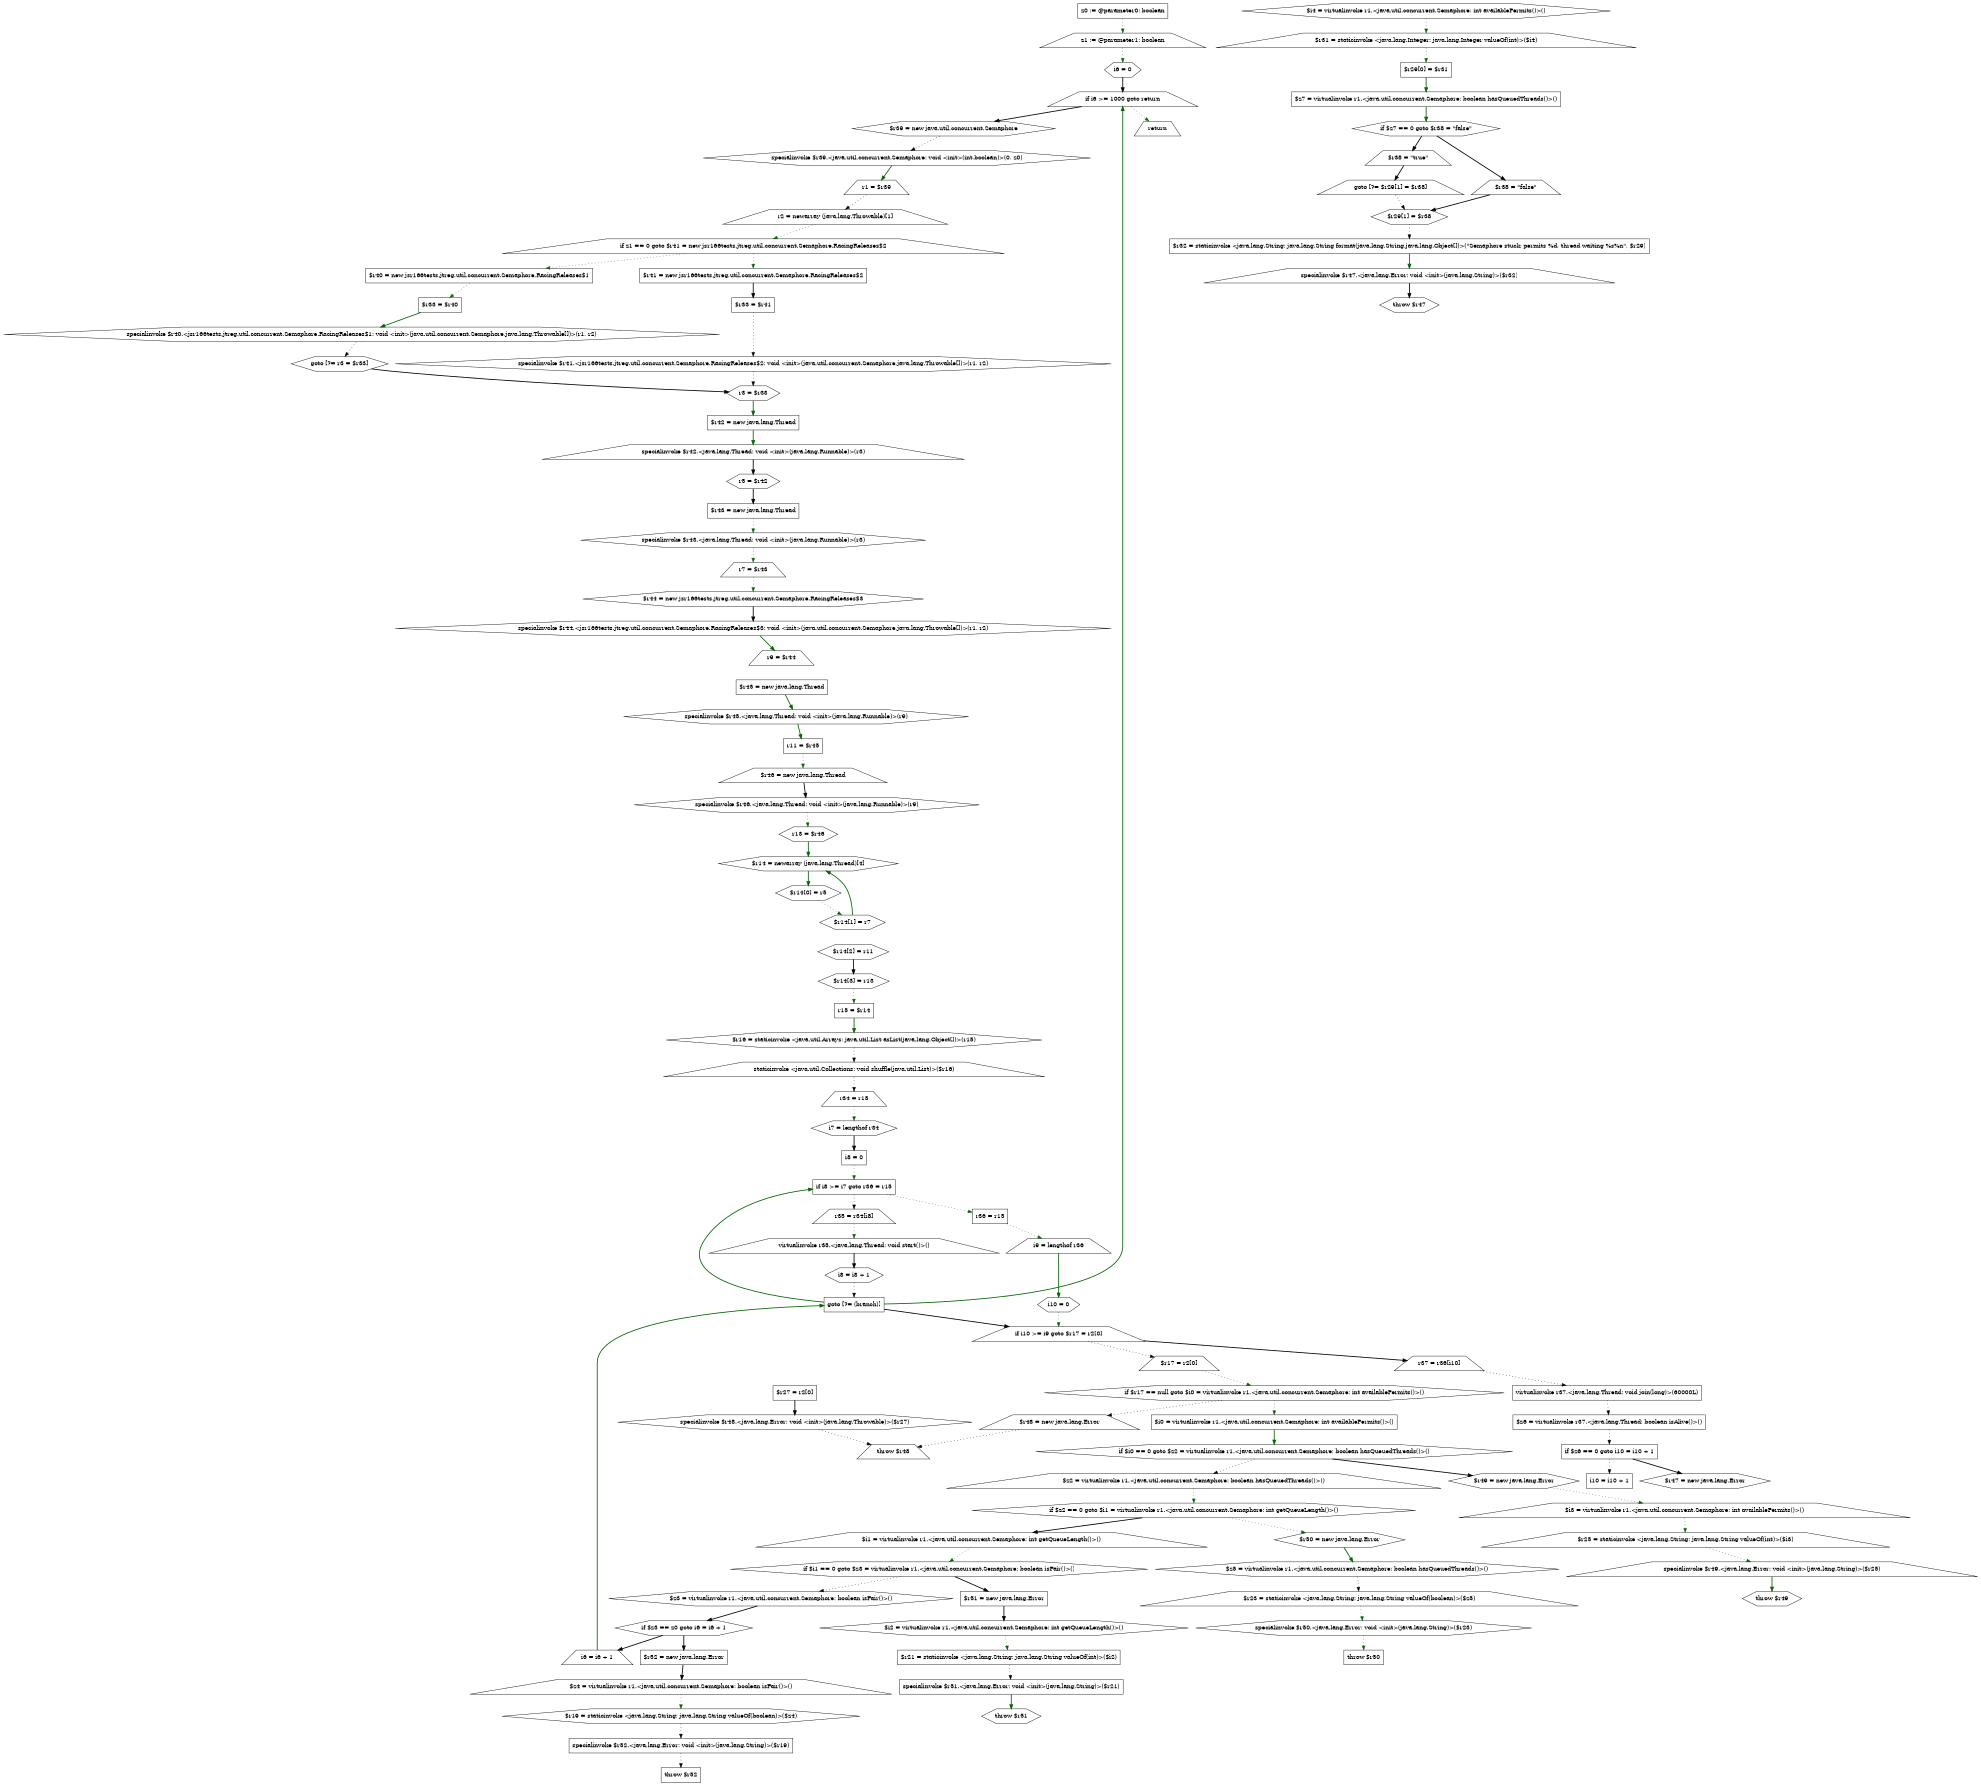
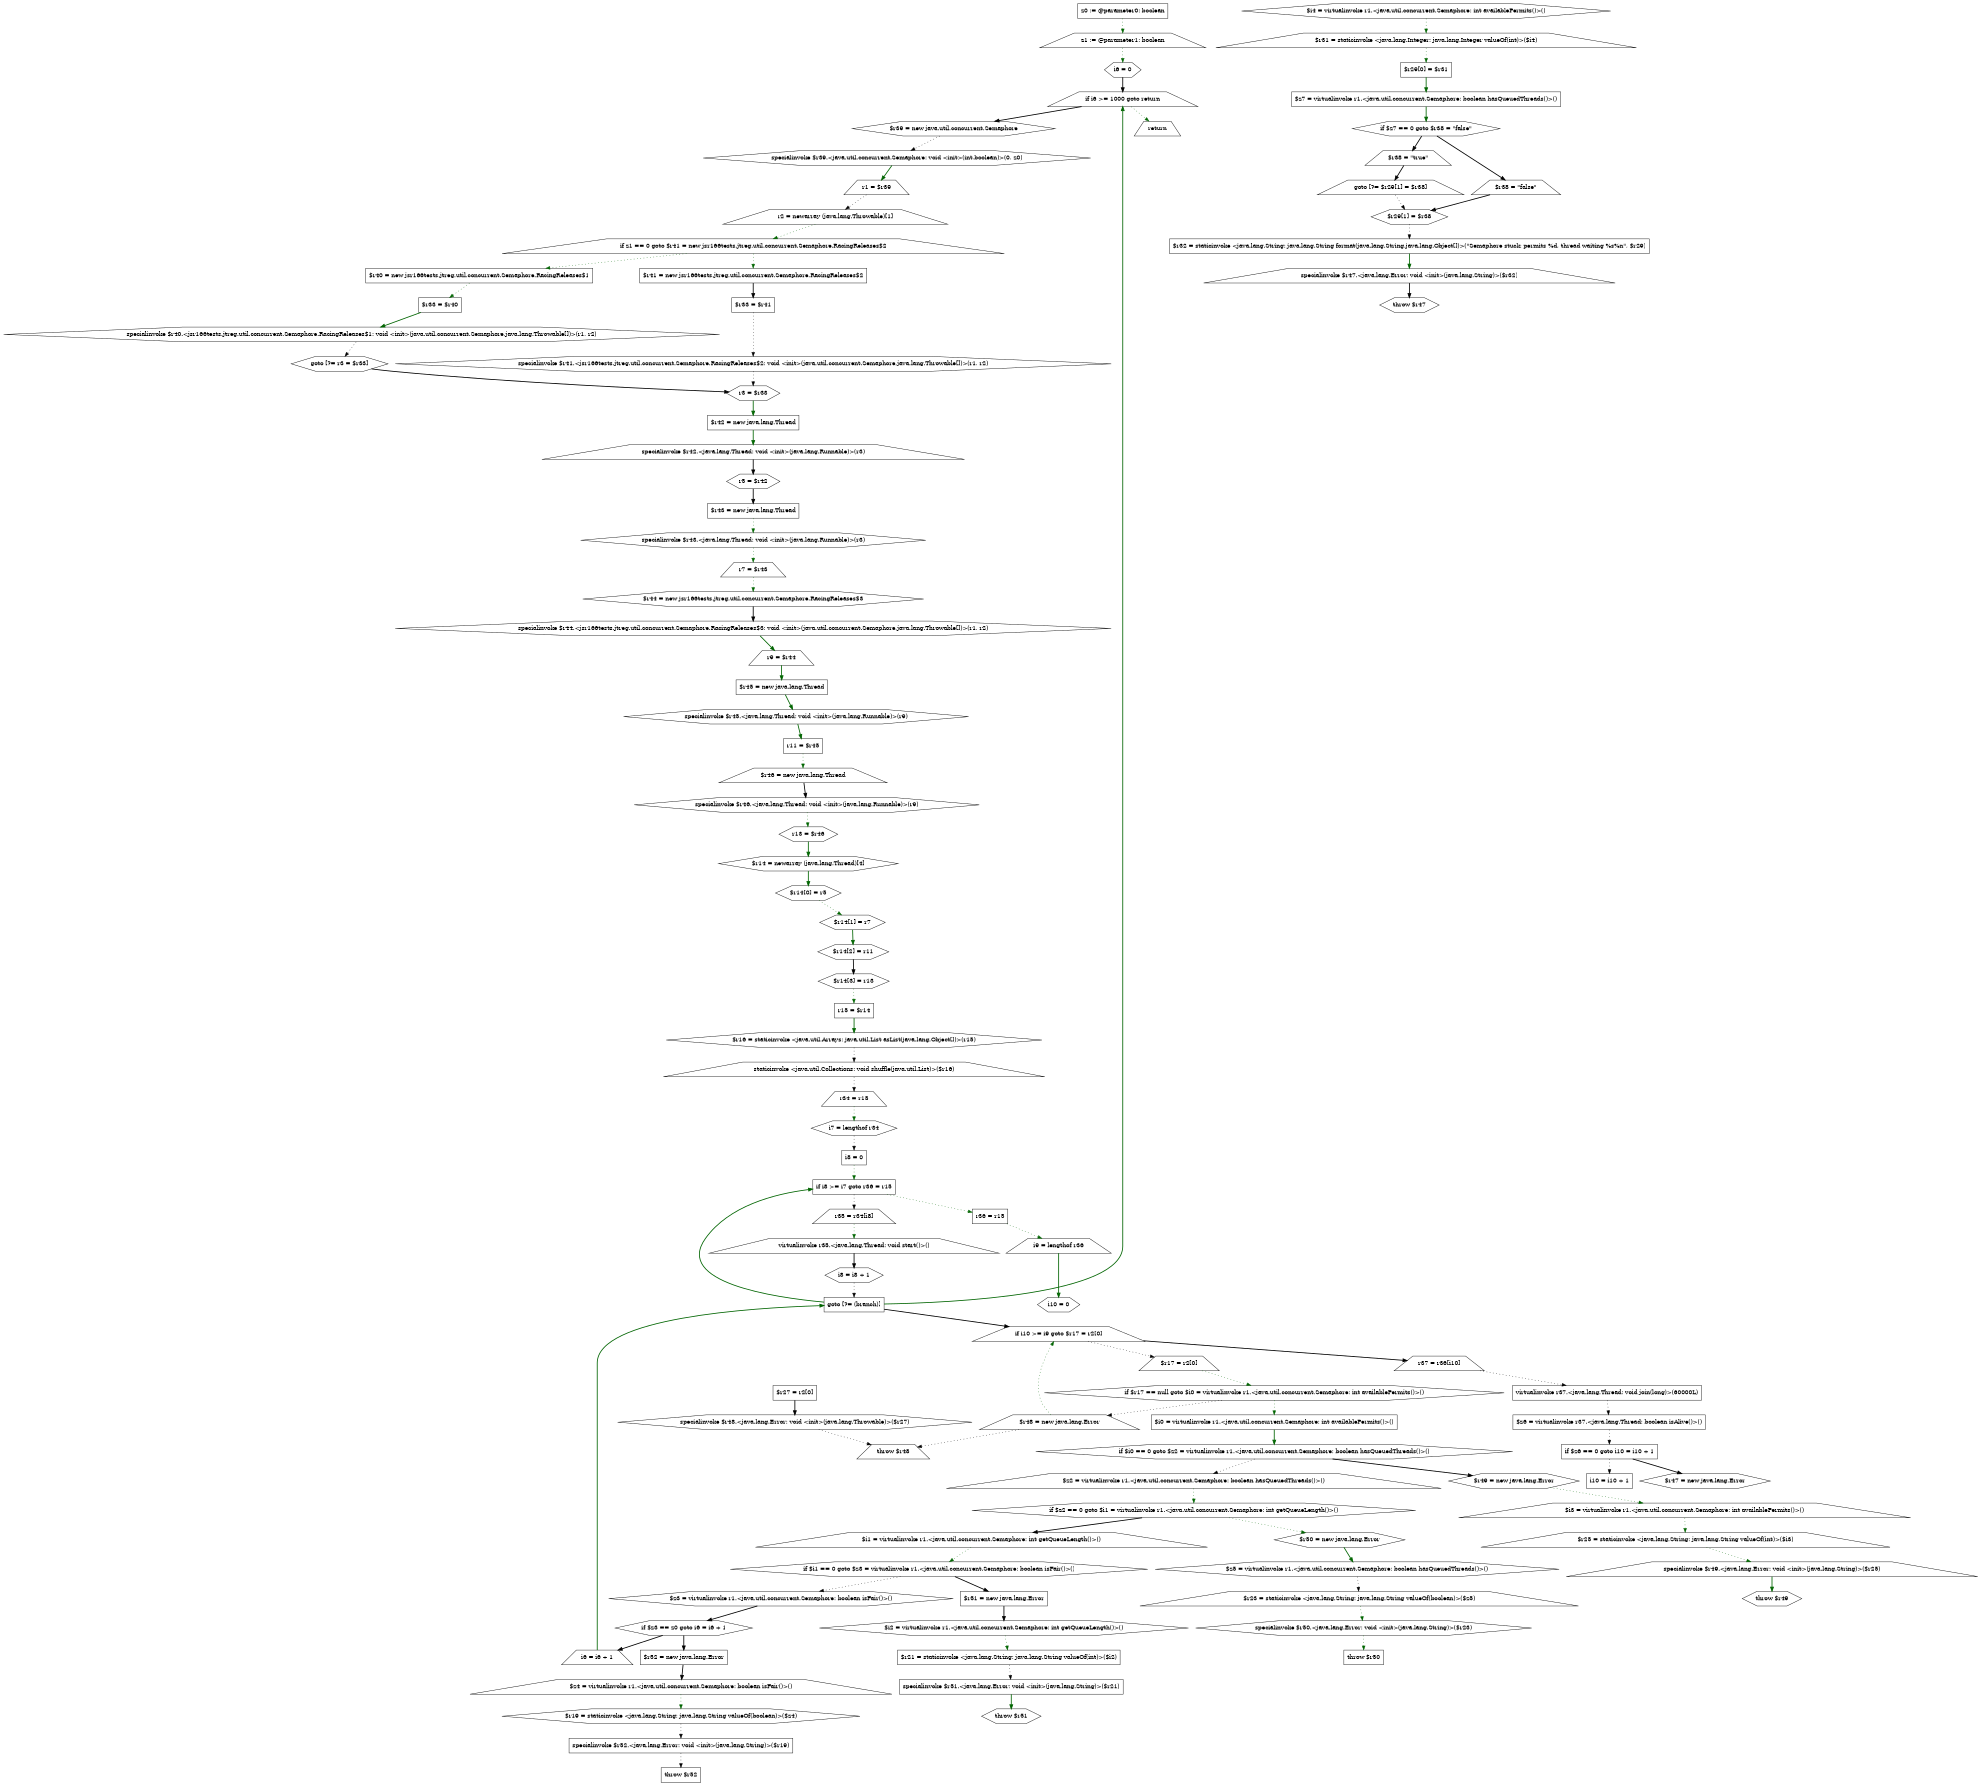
none -> (782, 671)
(847, 891) -> (853, 935)
(854, 1141) -> (854, 1141)
(1059, 1317) -> (1039, 1380)
